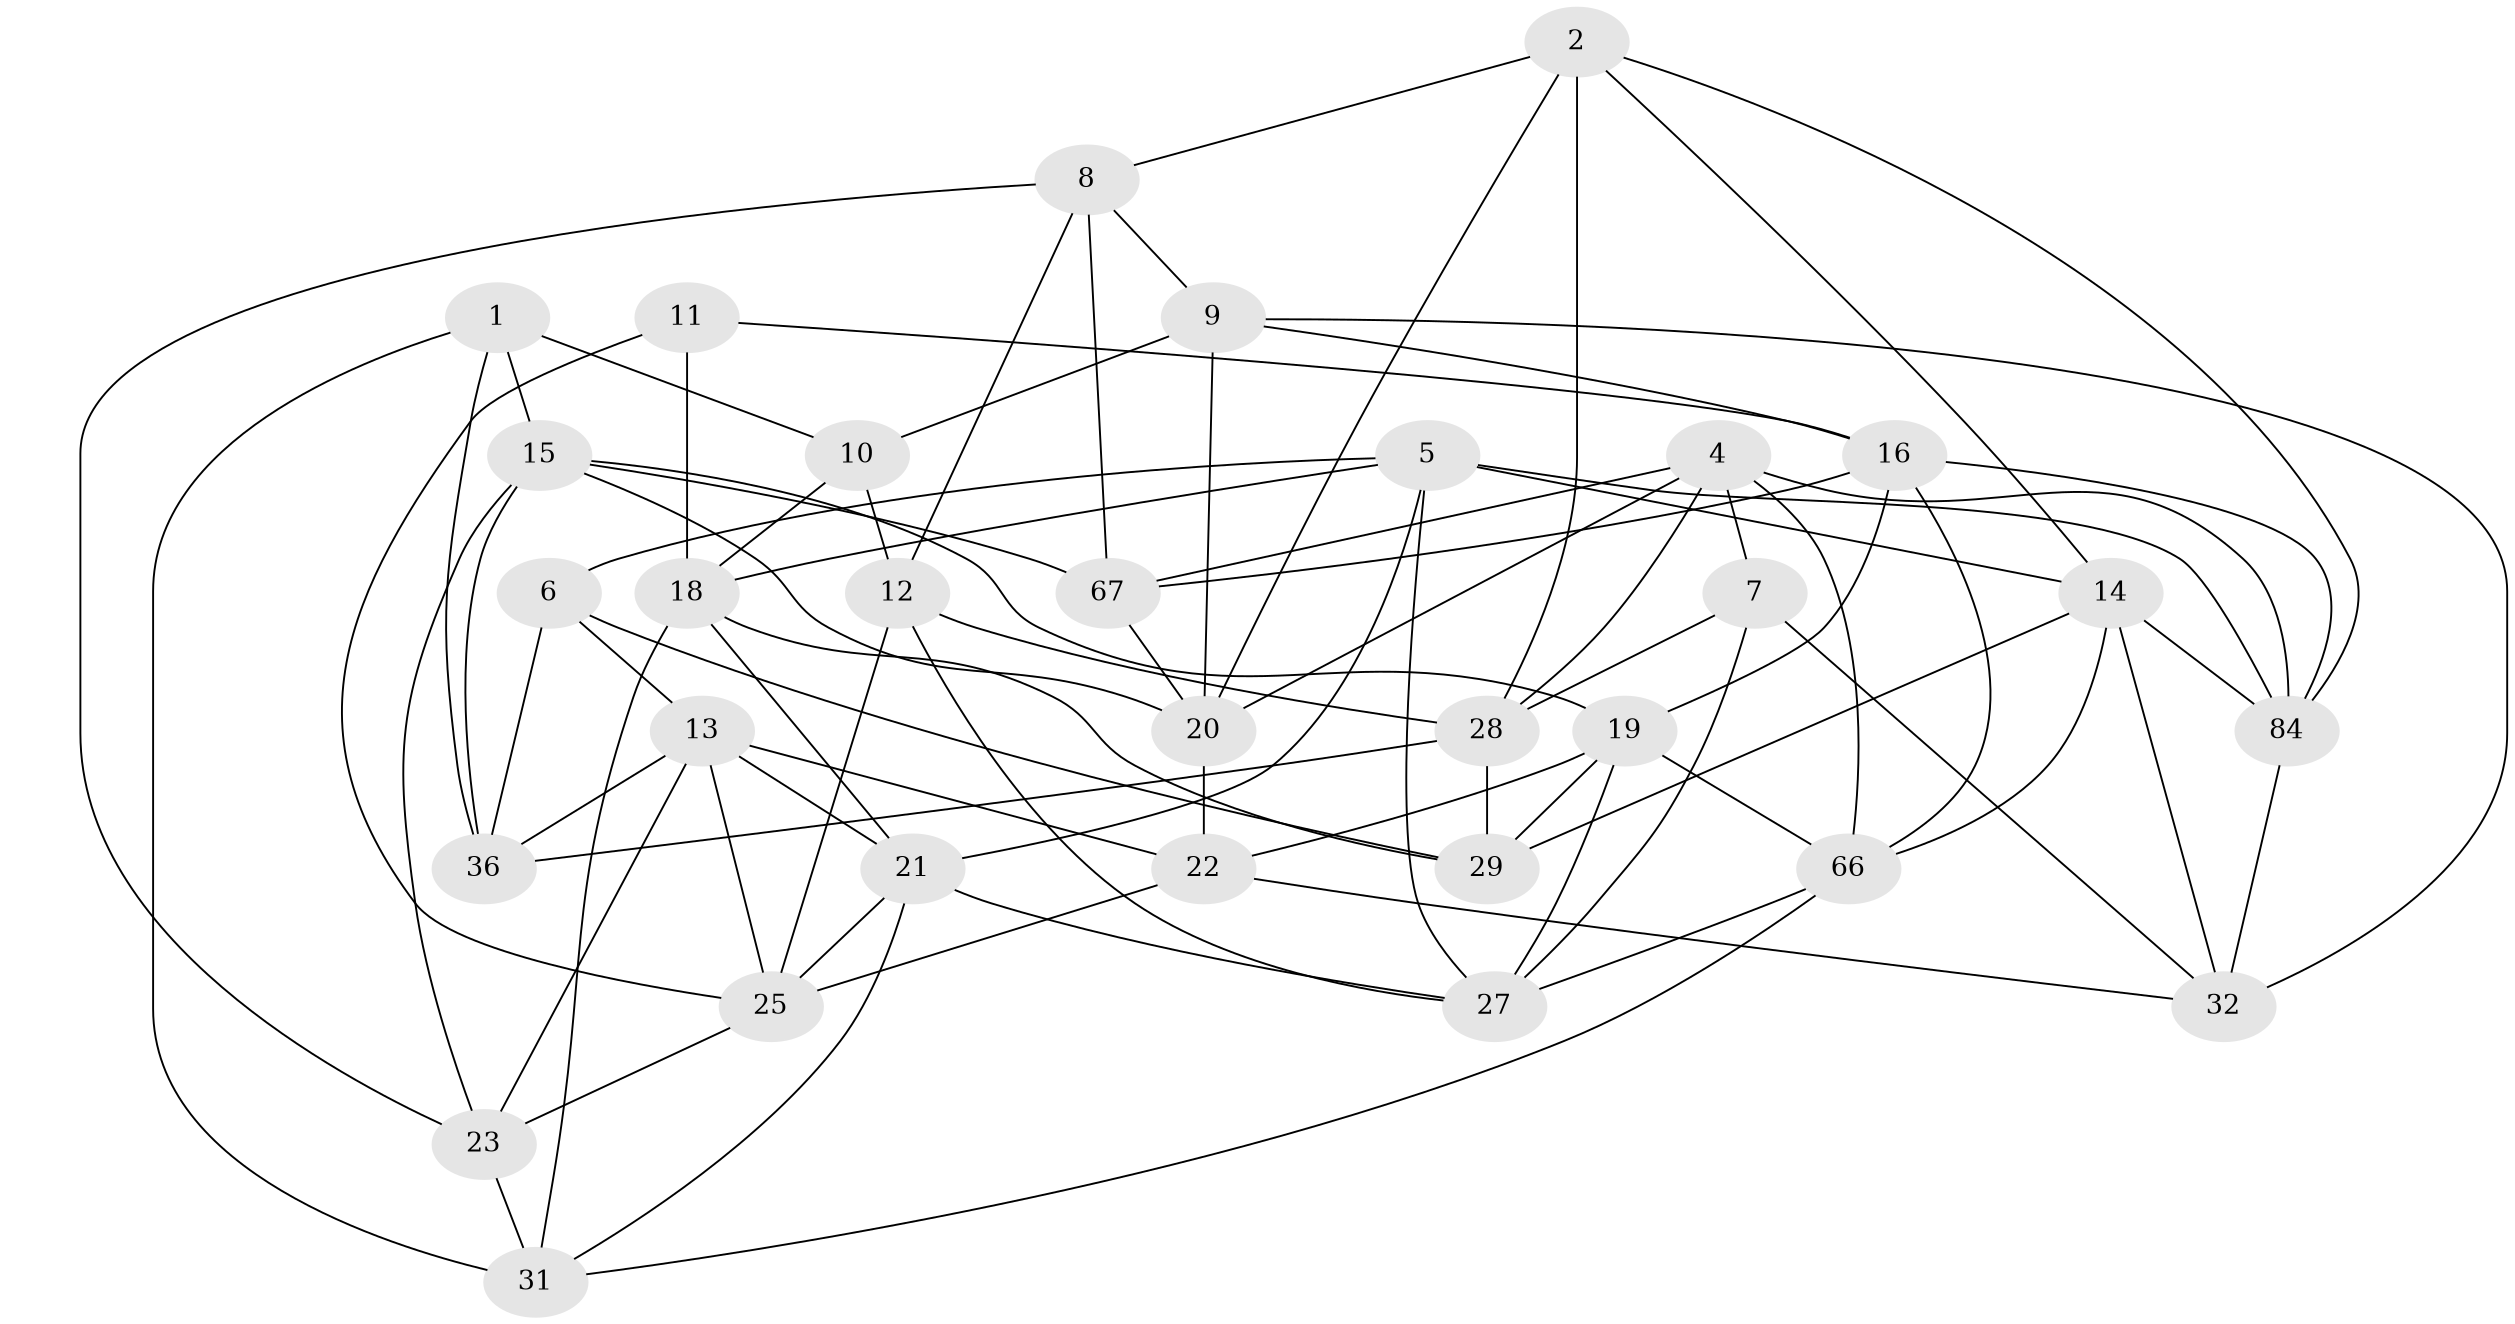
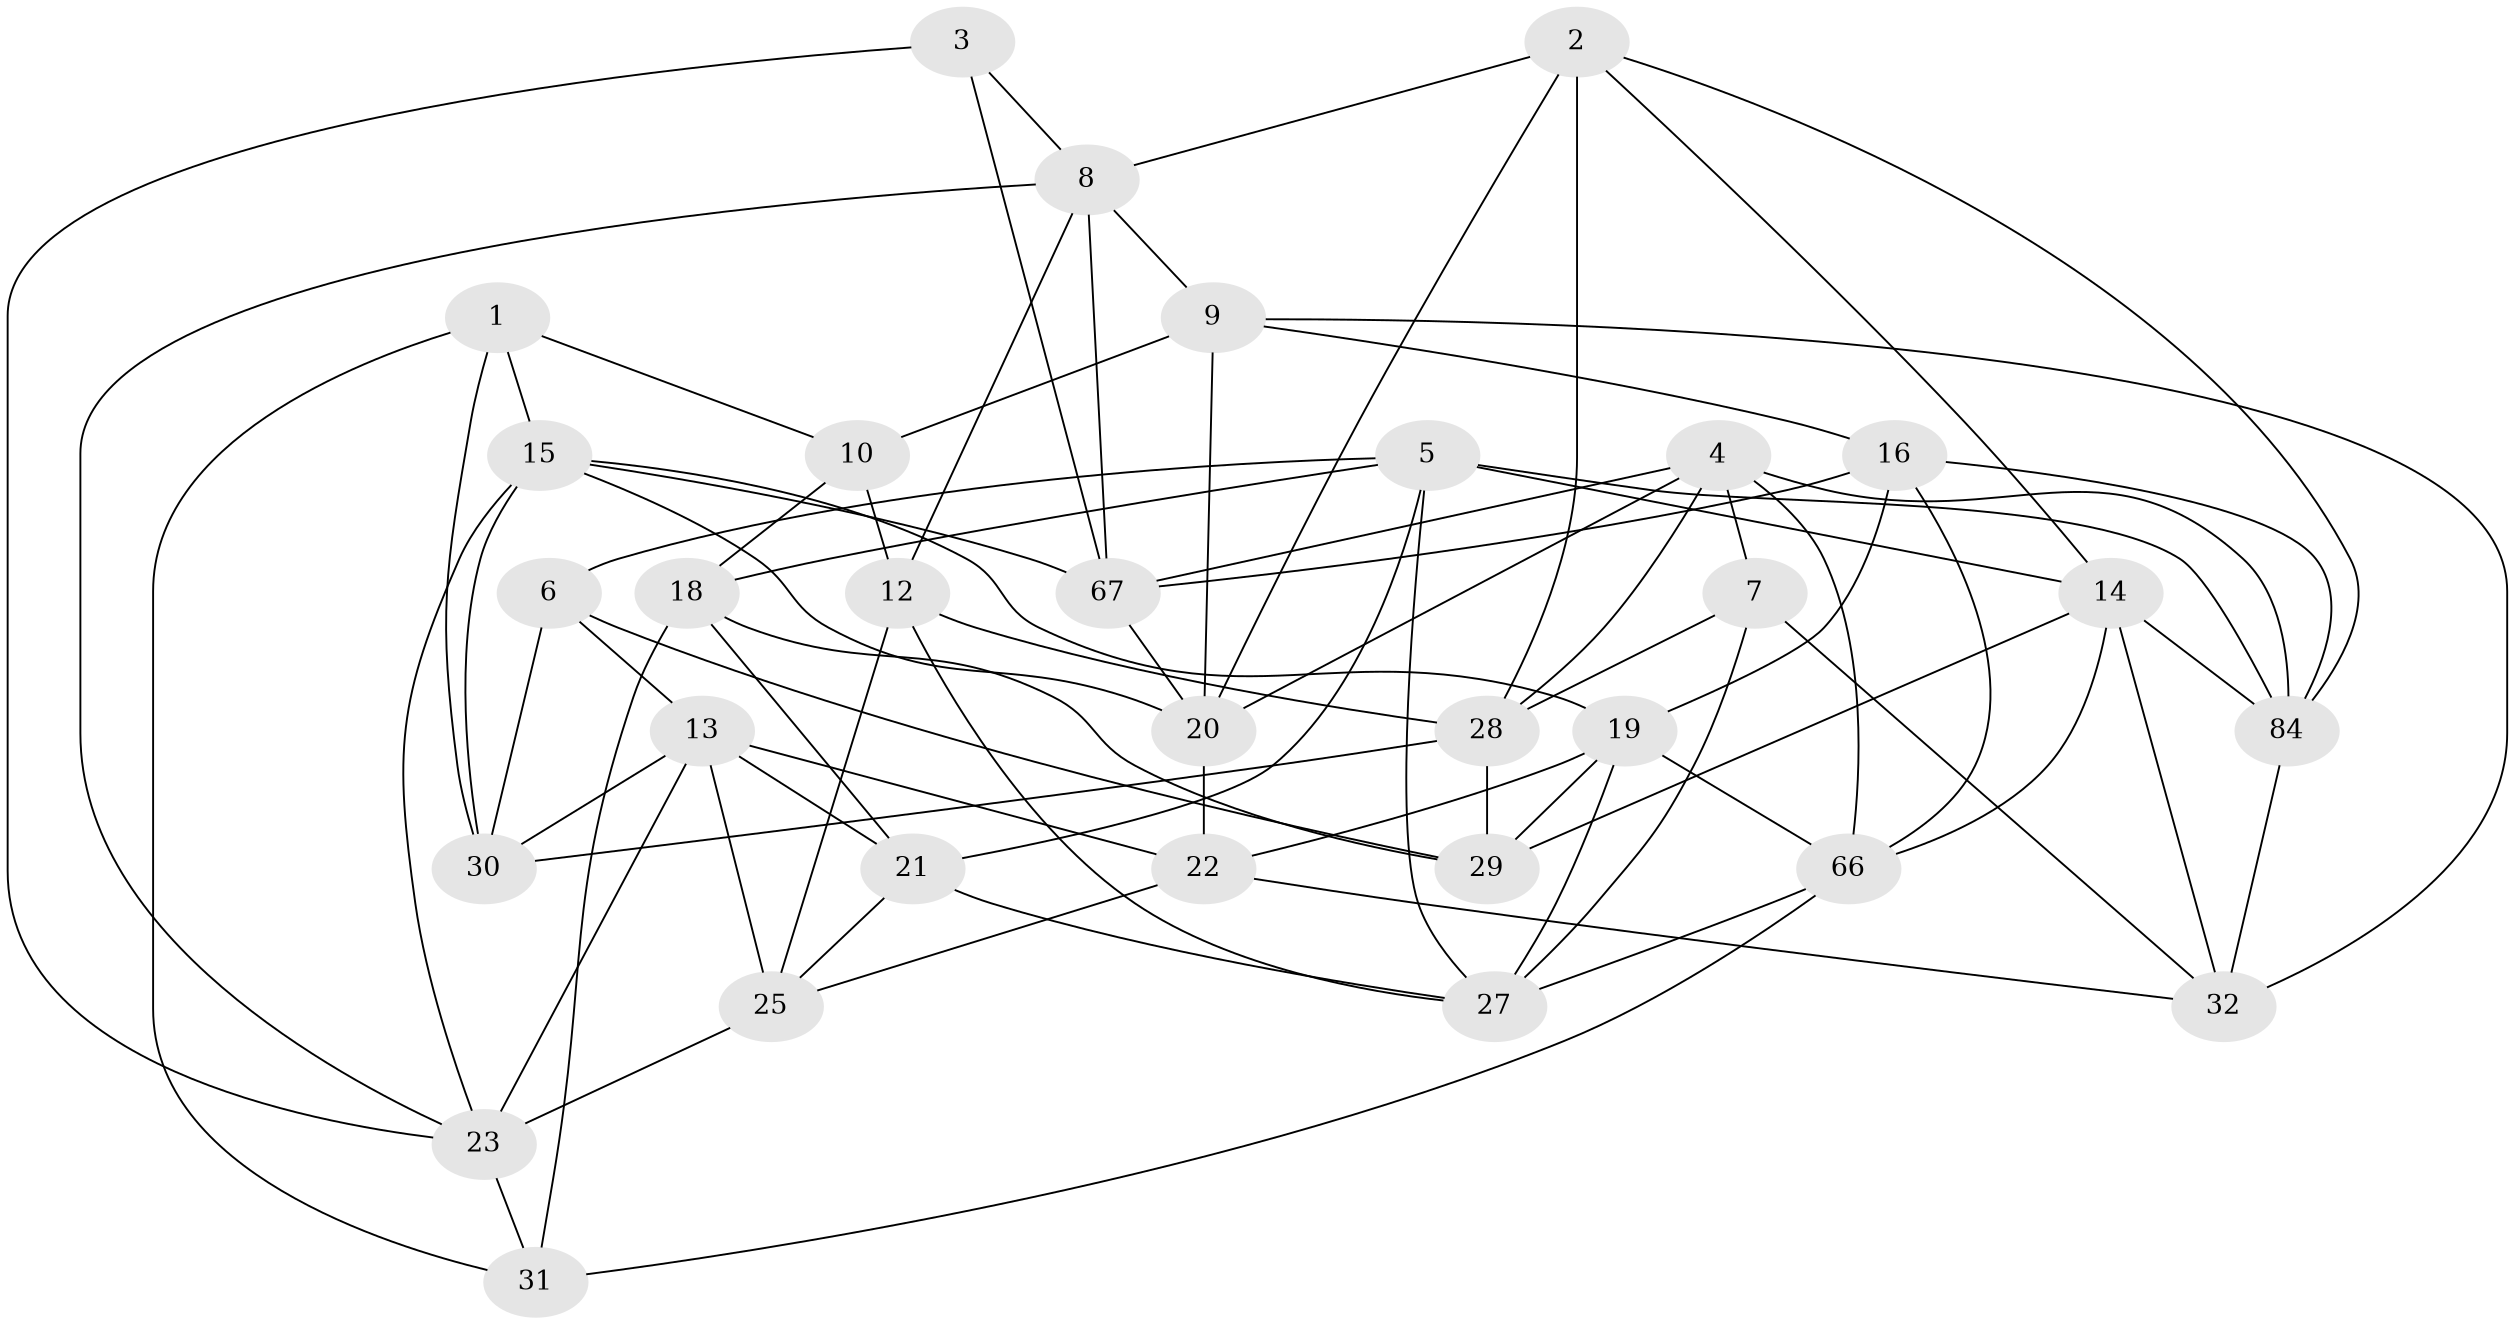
none -> (963, 42)
(687, 318) -> none
(484, 869) -> (484, 869)
(775, 1112) -> none
